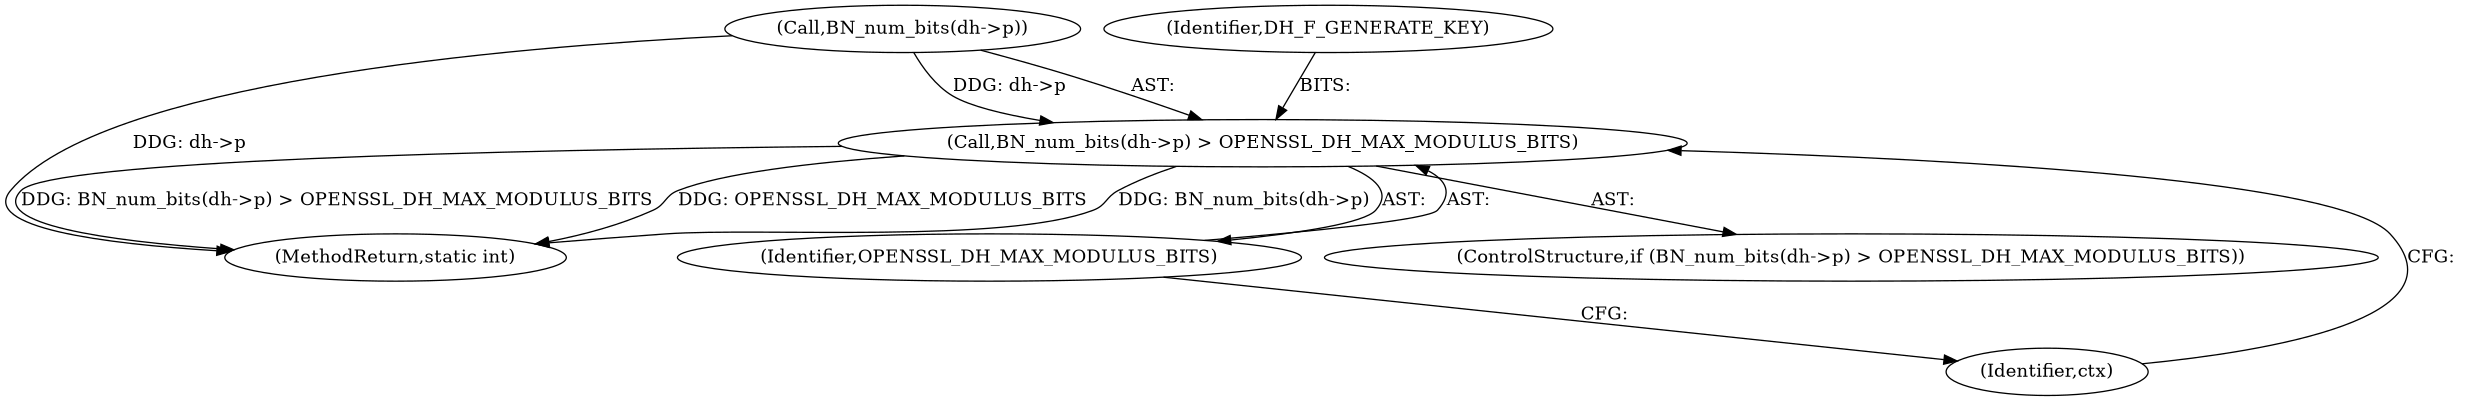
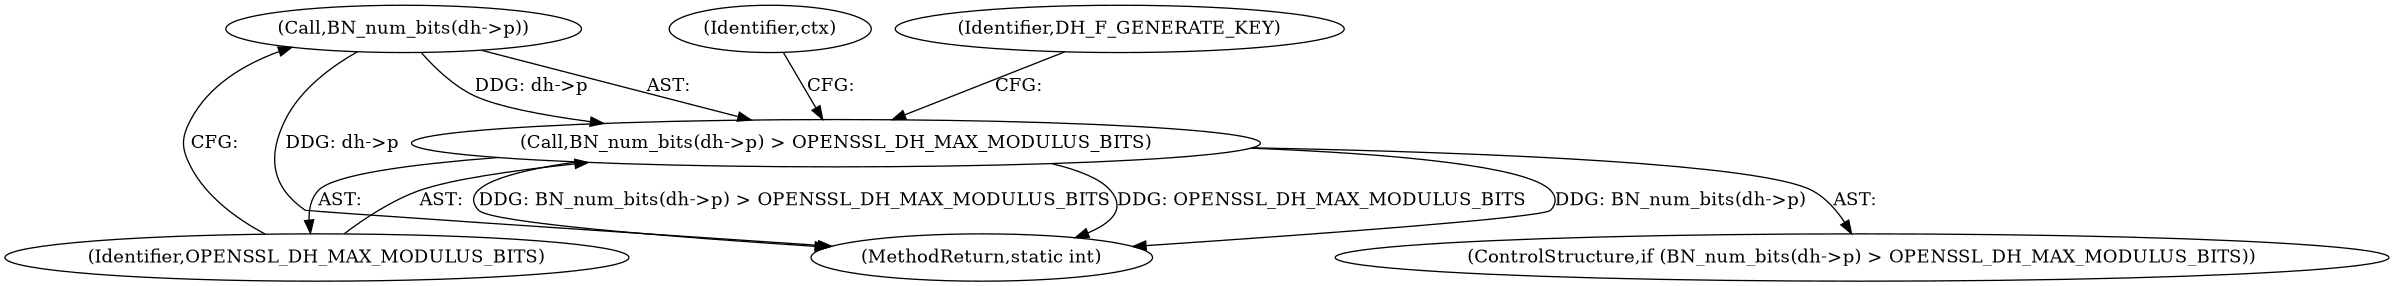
(1328, 86) -> (1022, 86)
(1554, 318) -> (184, 137)
